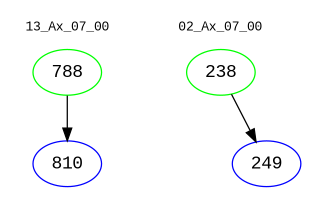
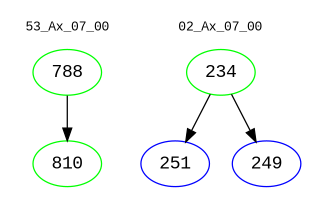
(68, 27) -> (68, 27)
(221, 72) -> (221, 72)
(67, 164) -> (67, 164)
none -> (175, 164)
